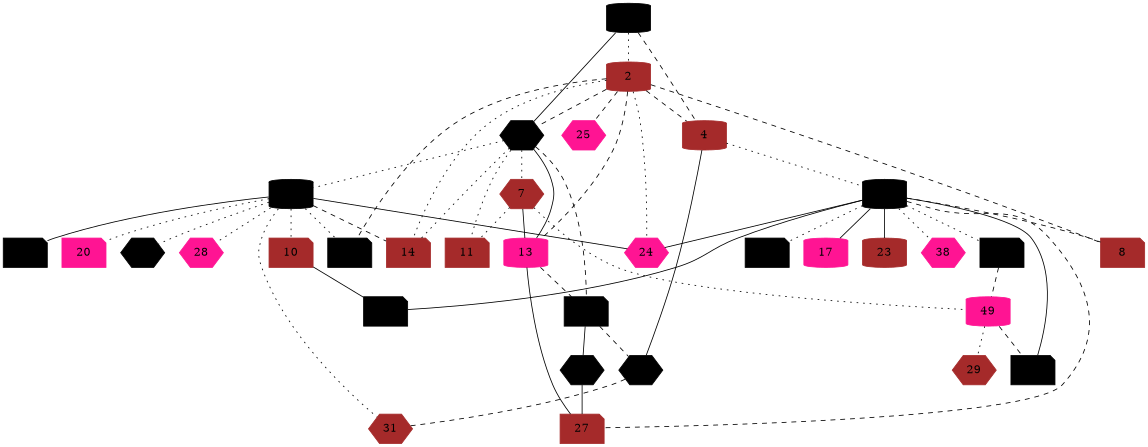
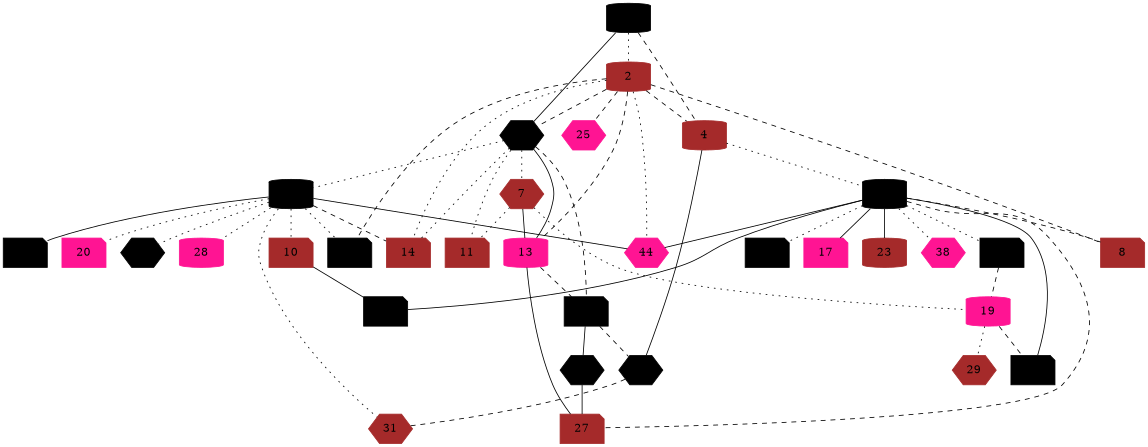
(201, 253) -> (201, 253)
(647, 253) -> (647, 253)
(826, 253) -> (826, 253)
(988, 311) -> (988, 311)
